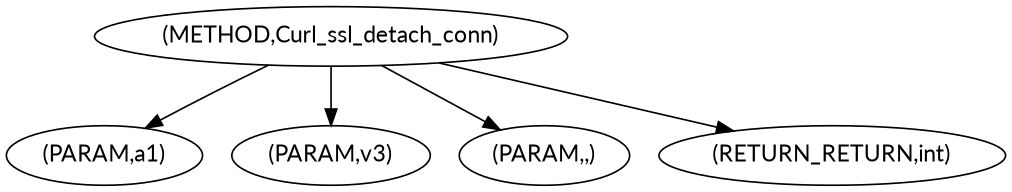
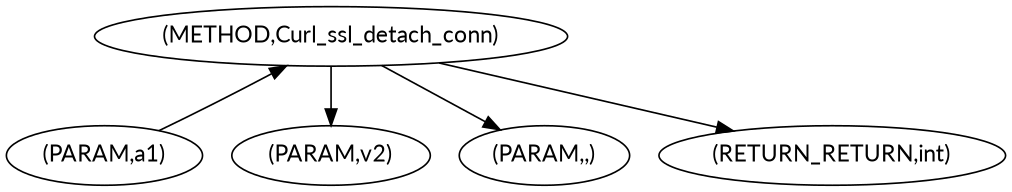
(214, 92) -> (216, 103)
(331, 155) -> (331, 155)
